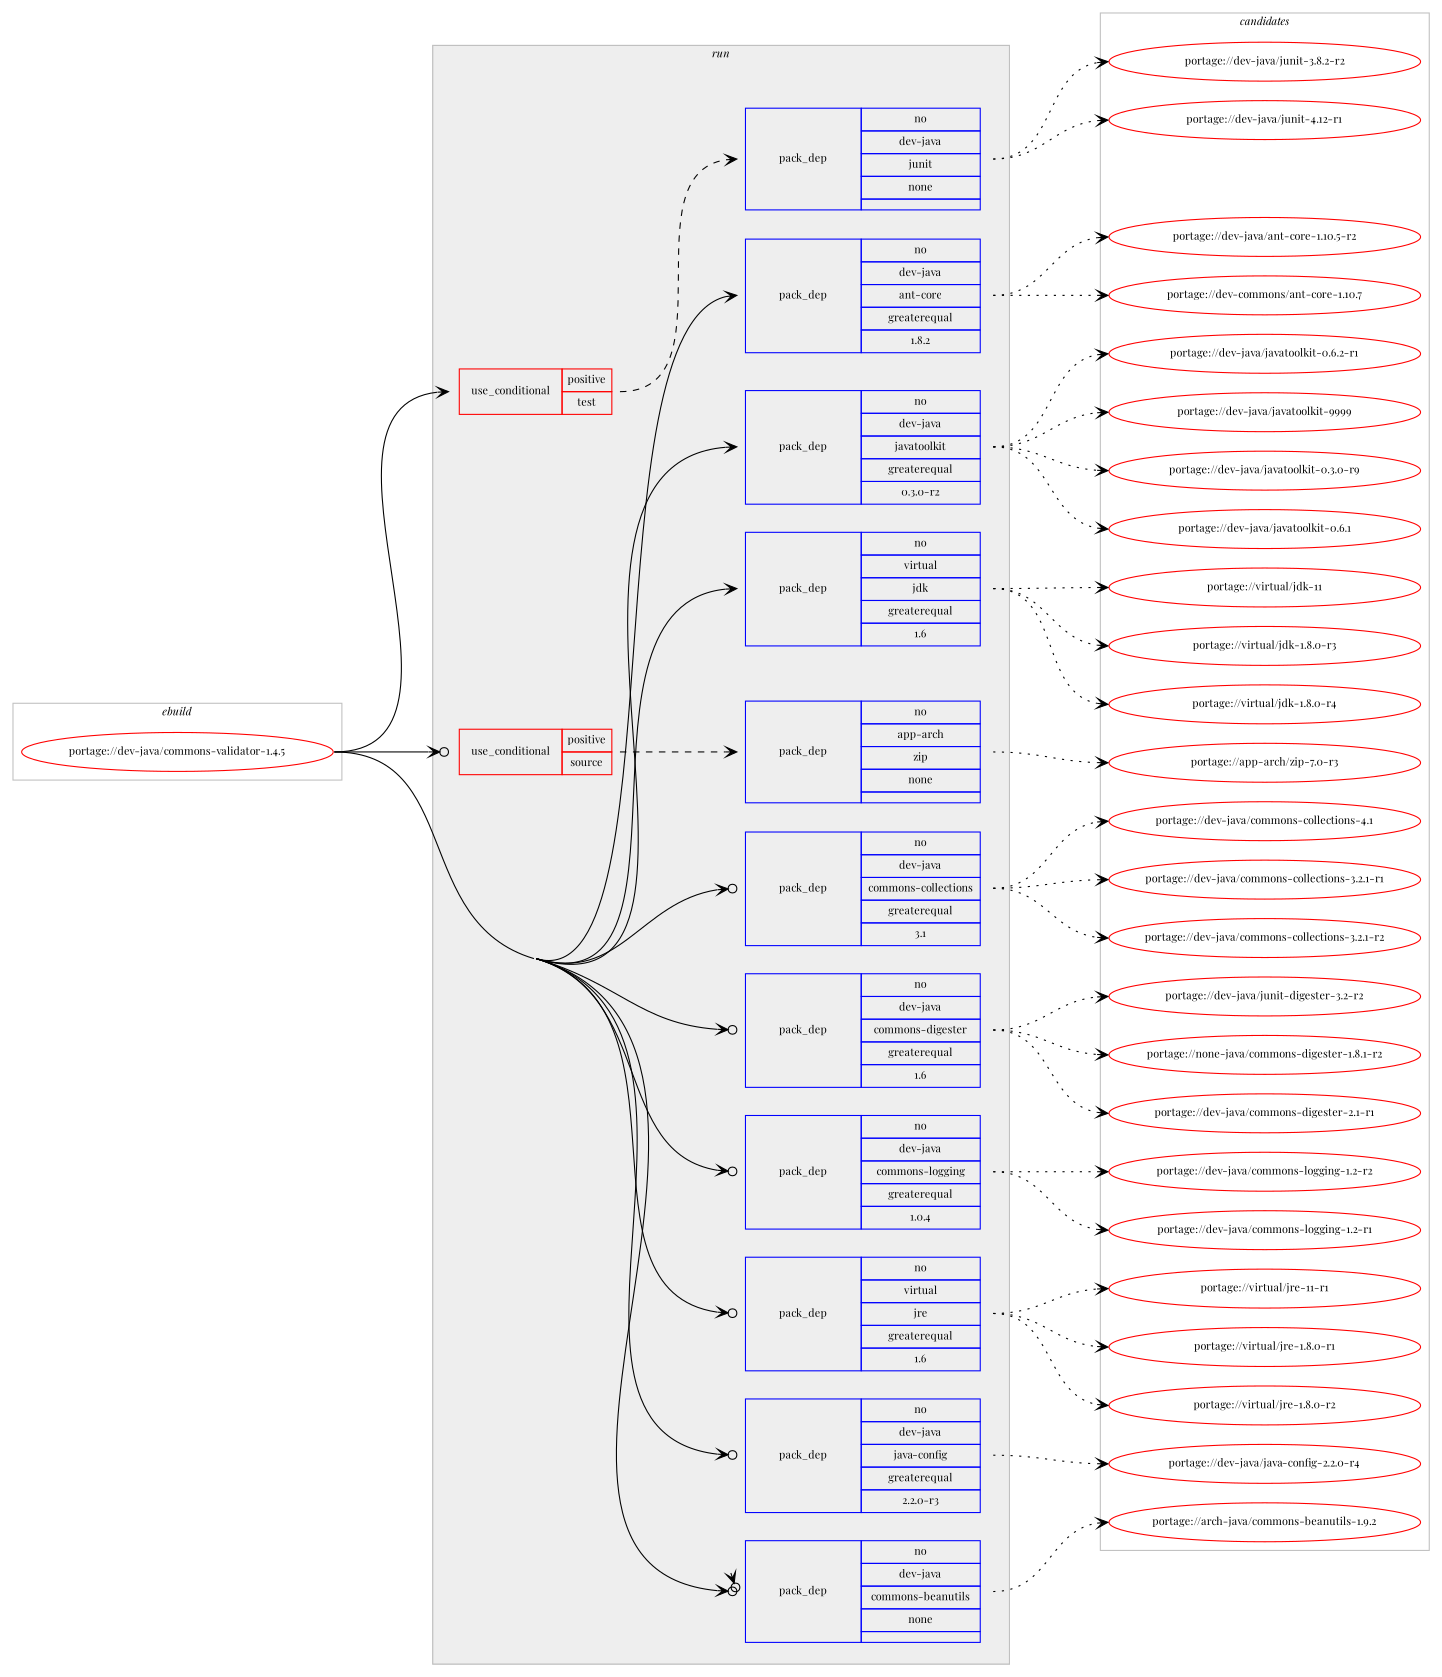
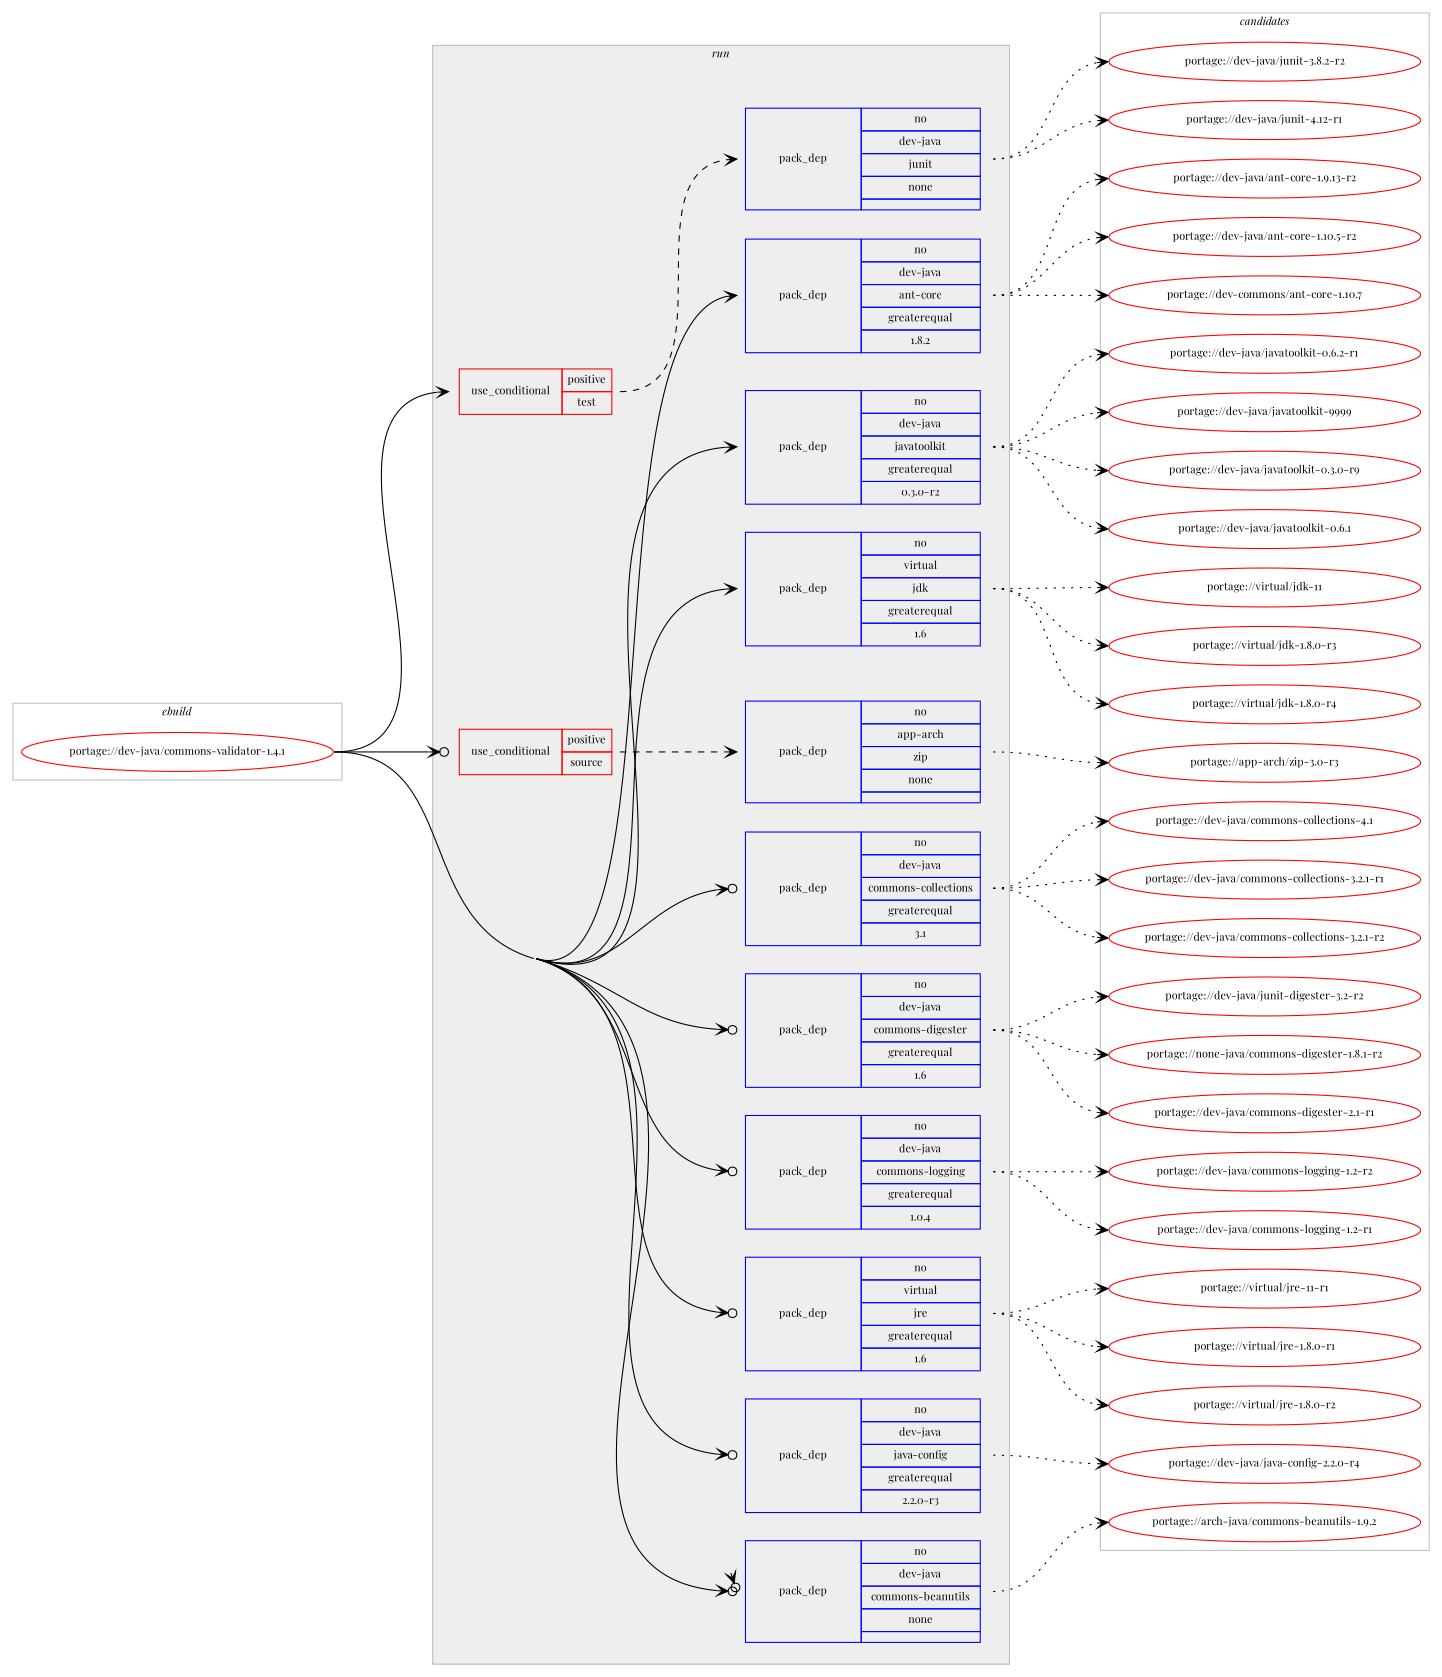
none -> (1265, 179)
(177, 752) -> (177, 752)
(1265, 763) -> (1265, 763)
